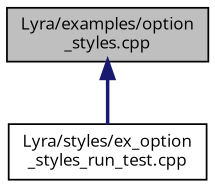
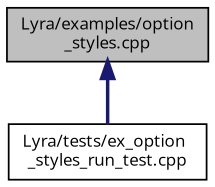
(108, 152) -> (108, 152)
